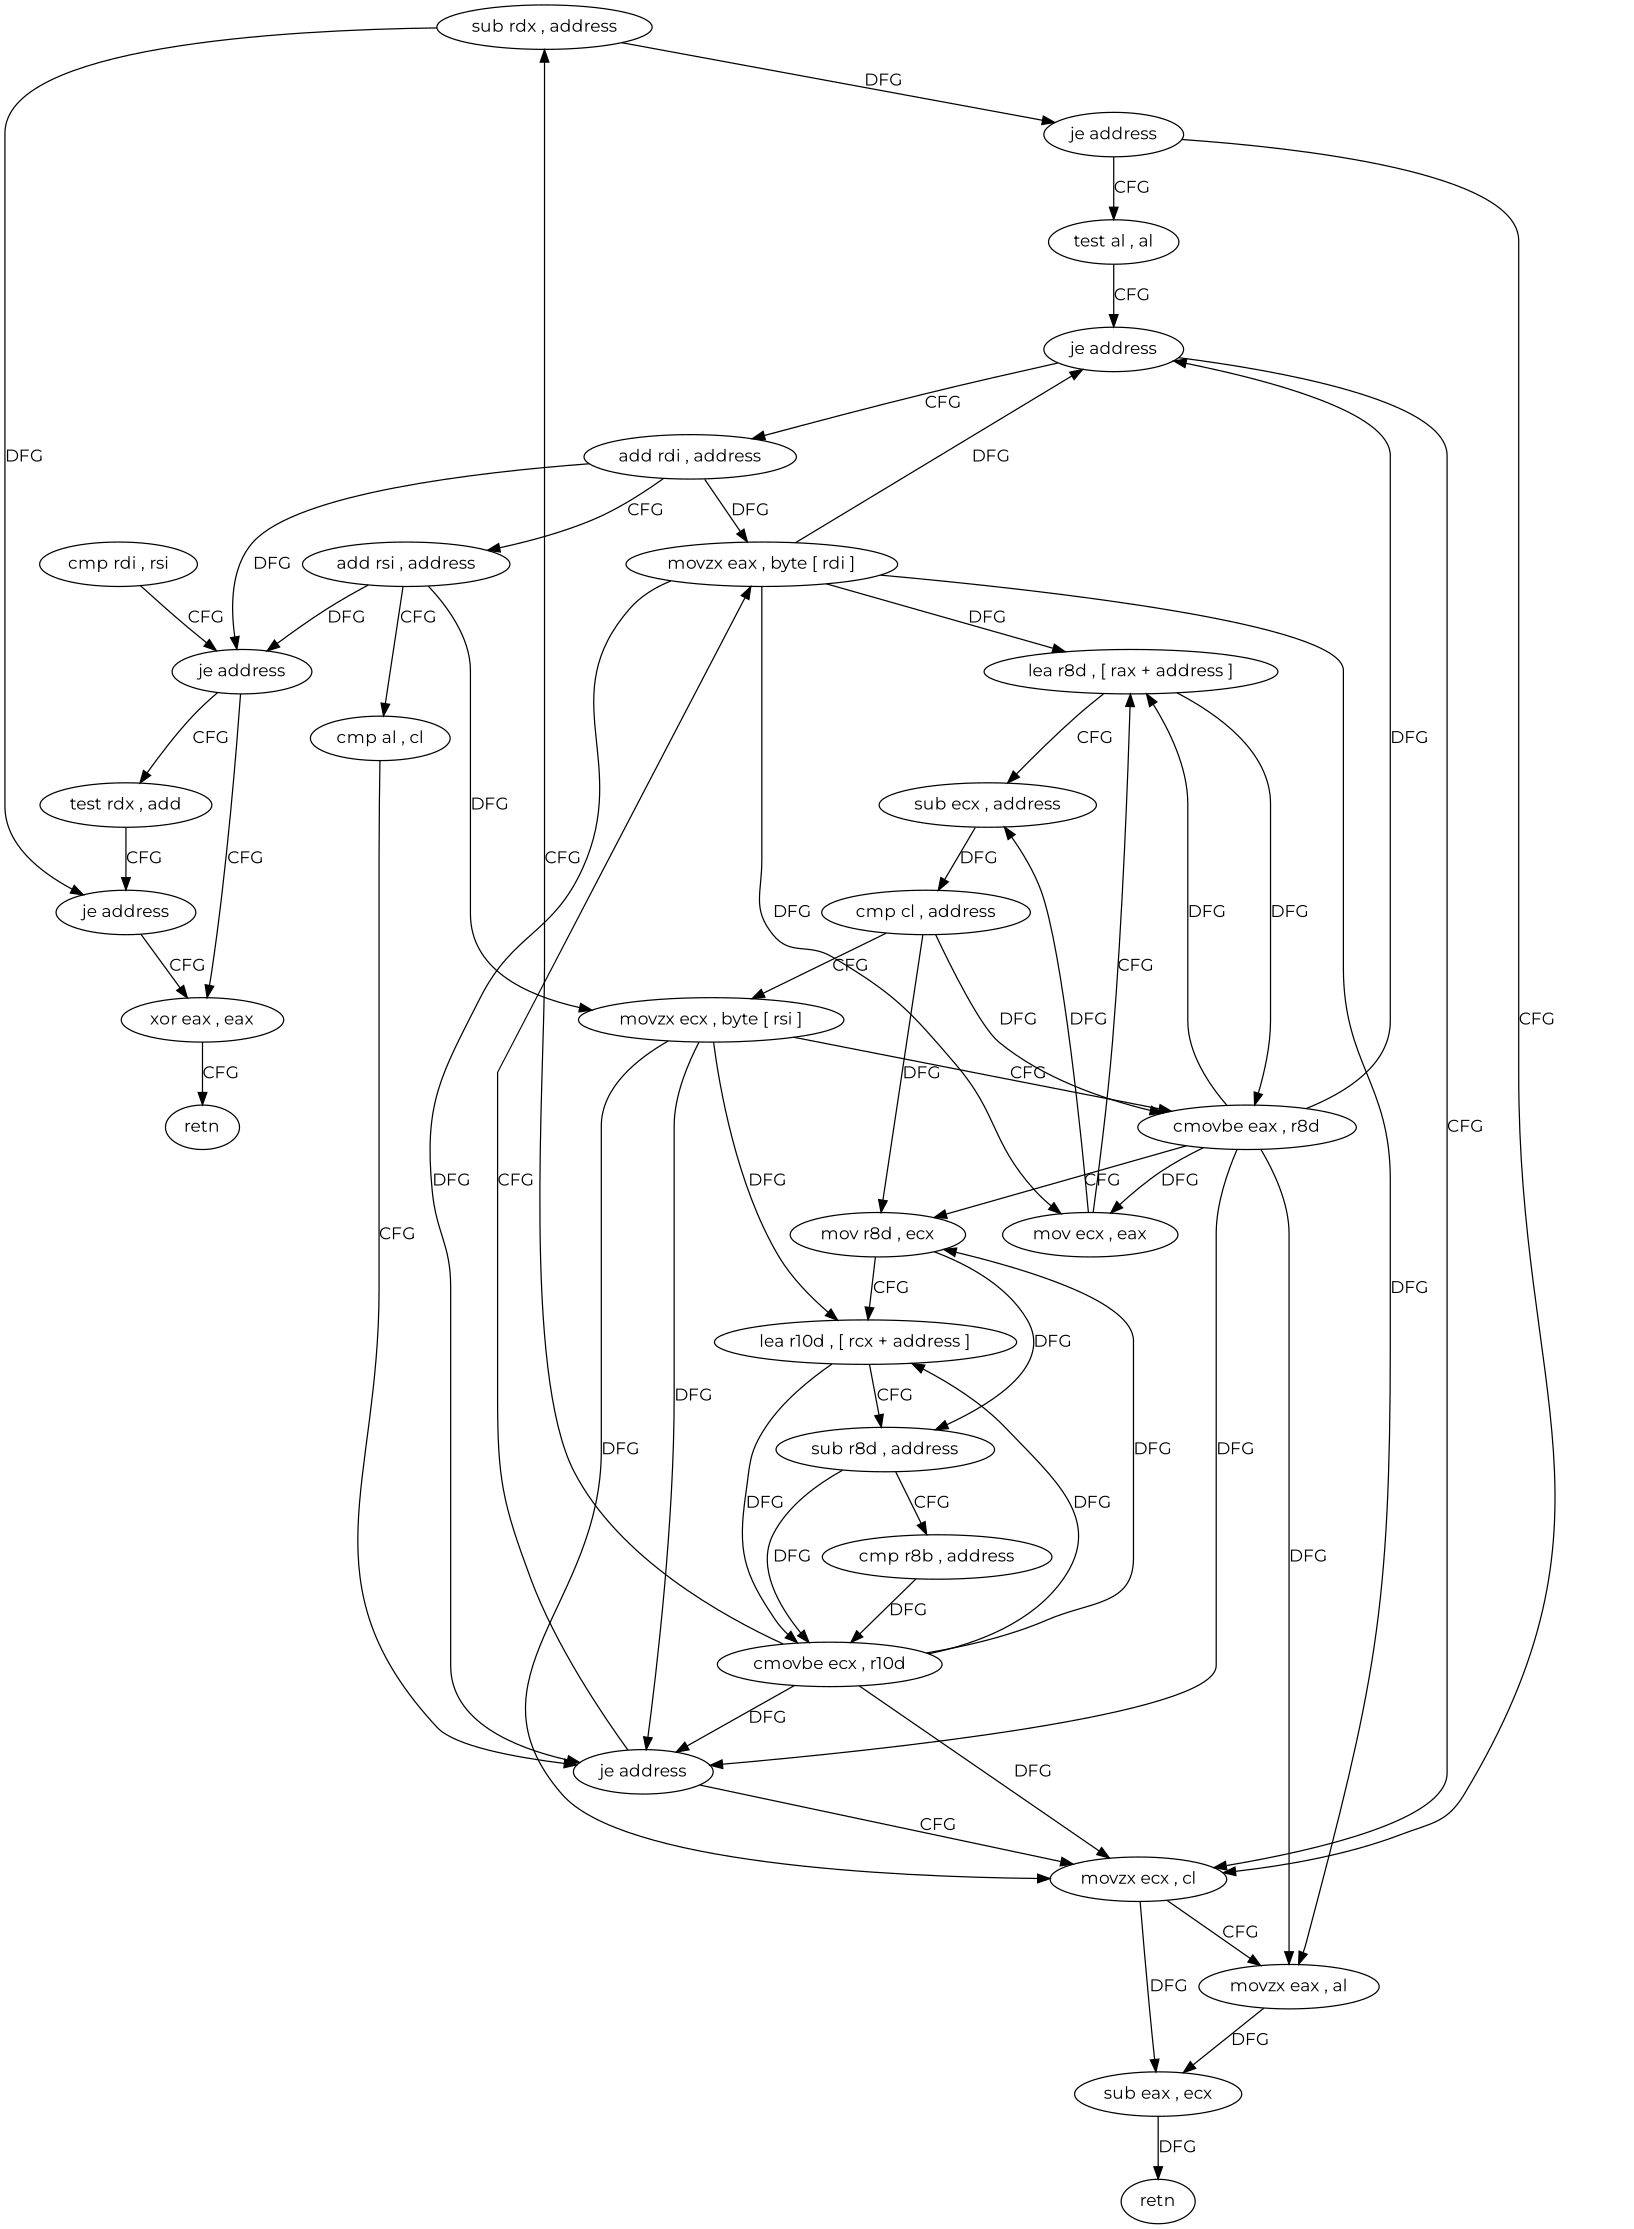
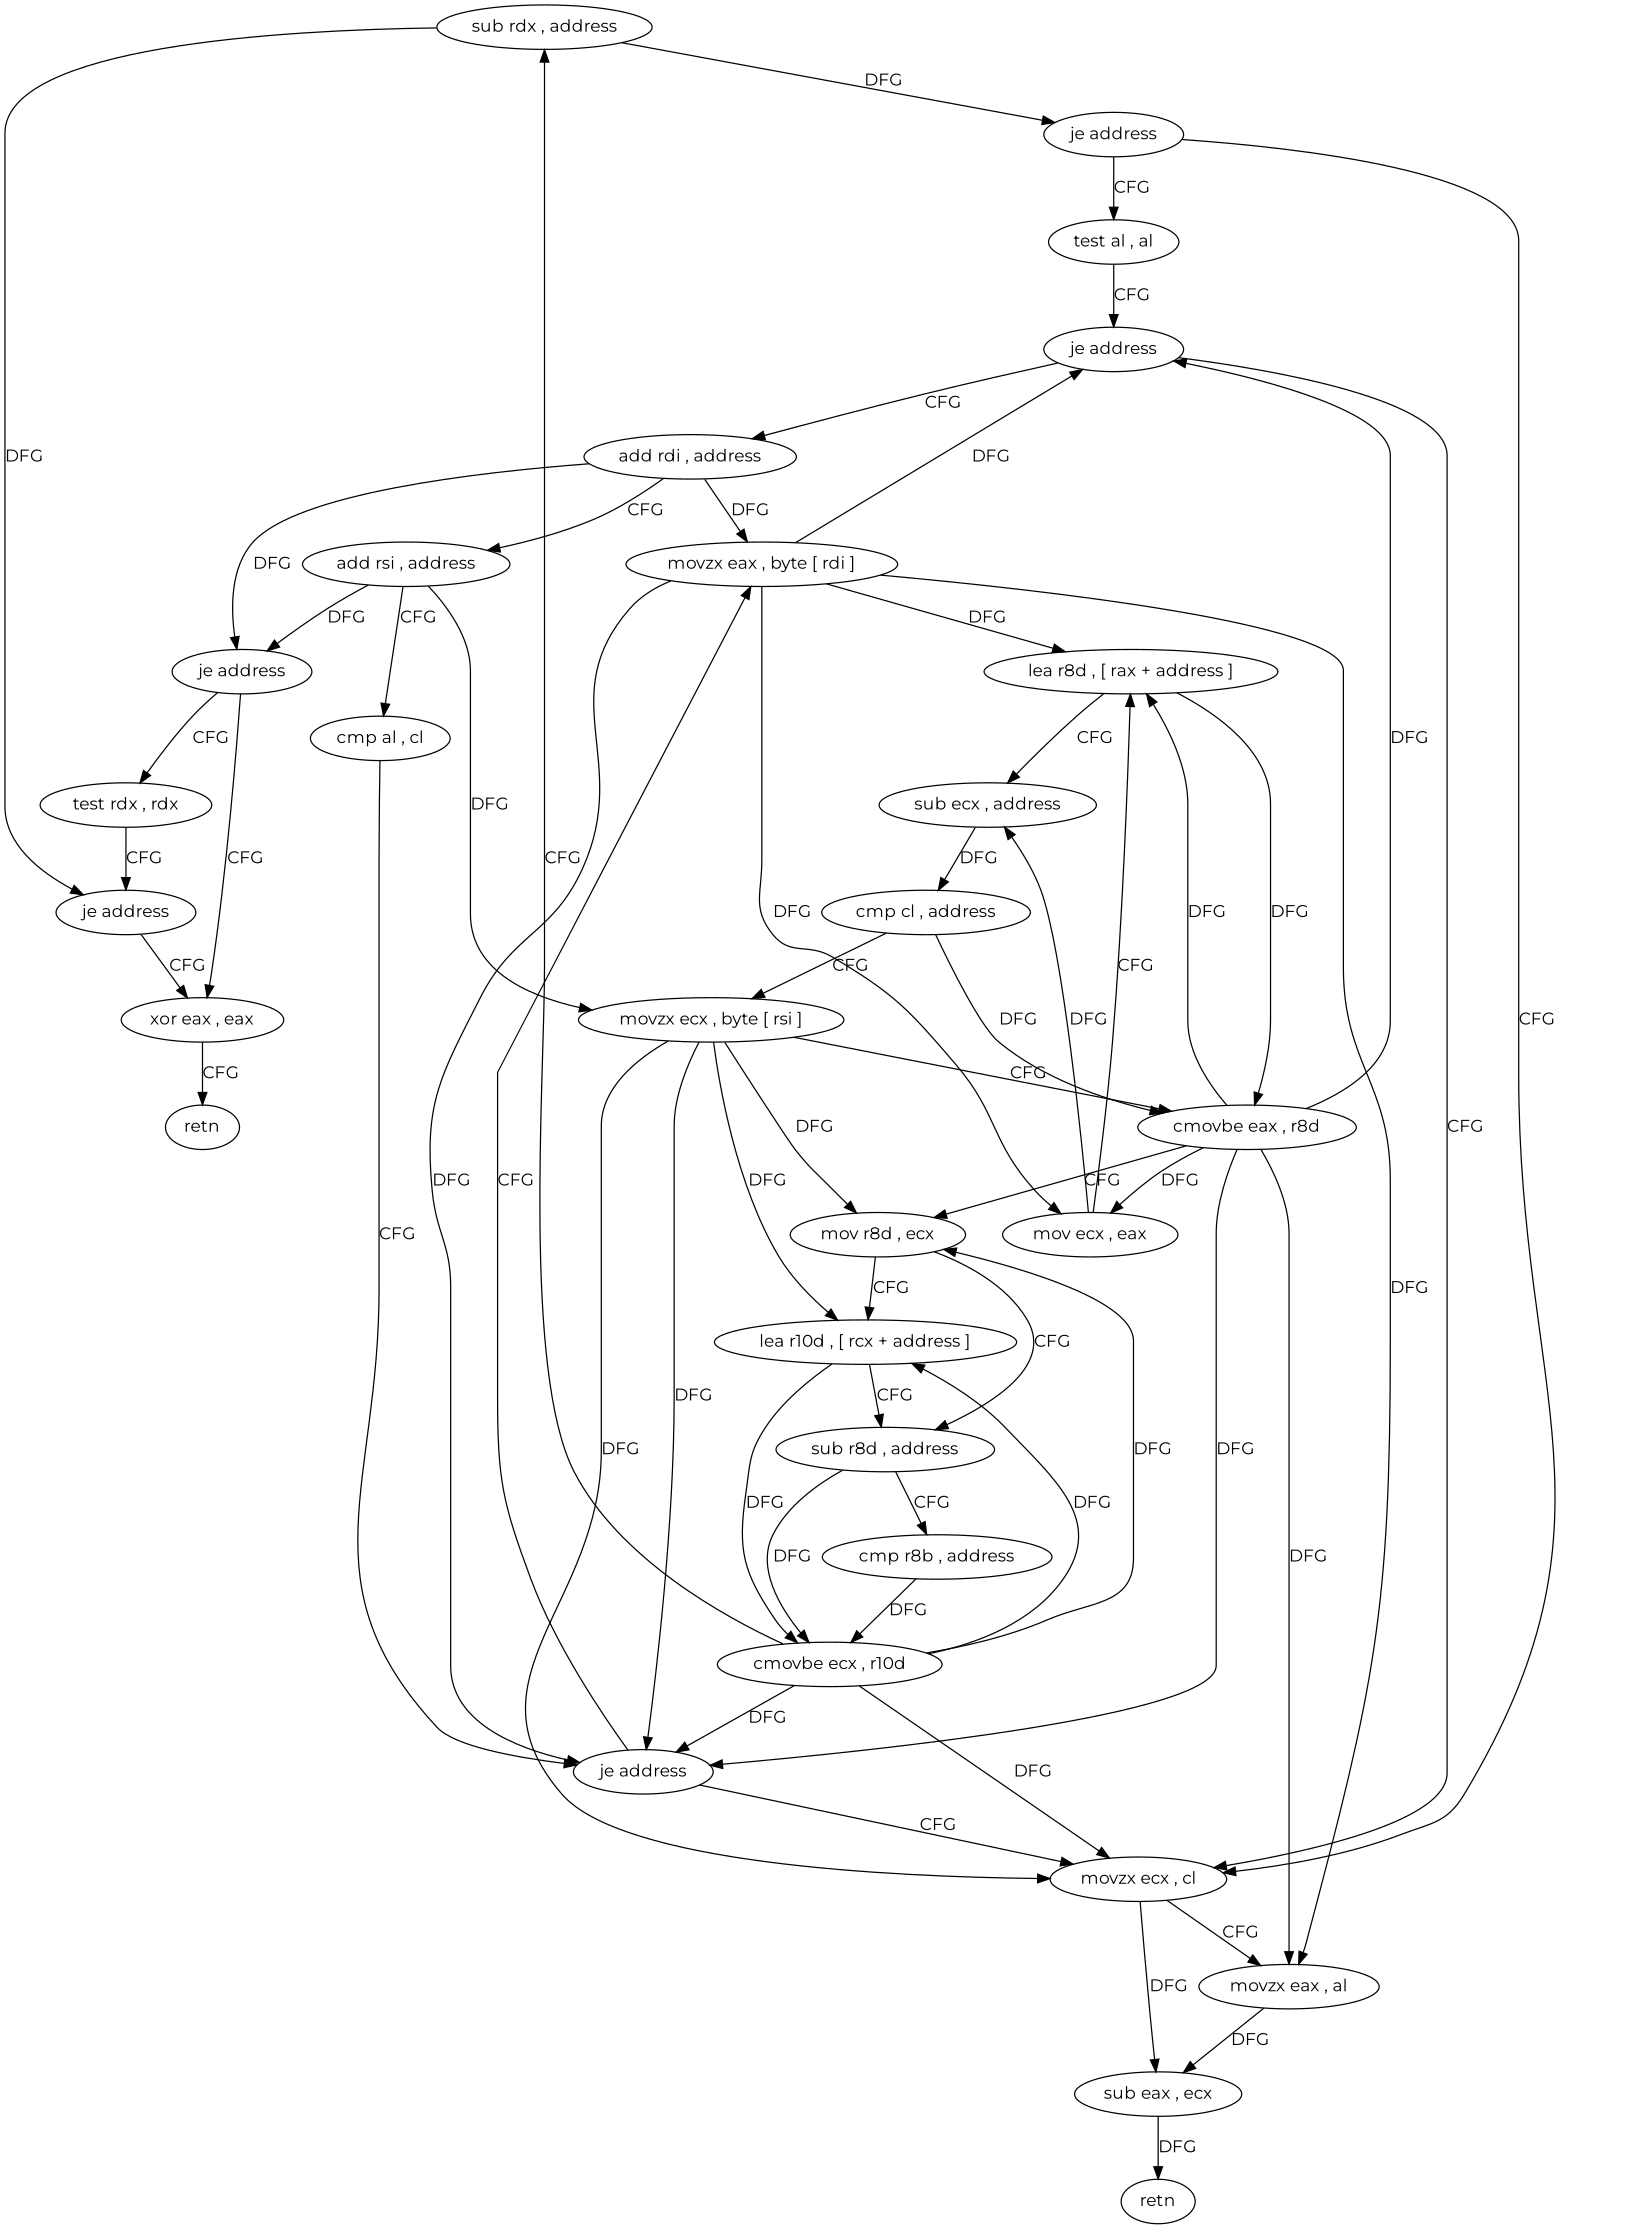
(119, 564) -> none
(126, 805) -> (126, 805)
(903, 1067) -> (780, 1128)
(1053, 1342) -> (1053, 1342)
